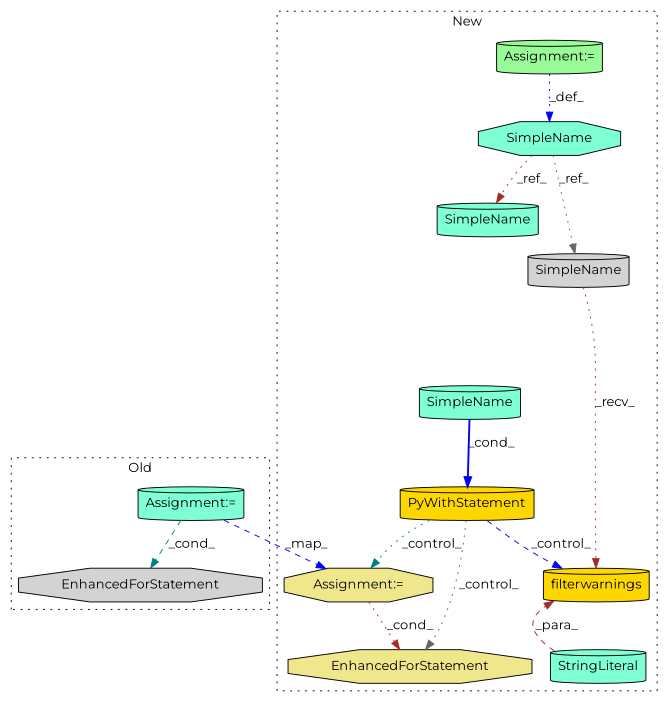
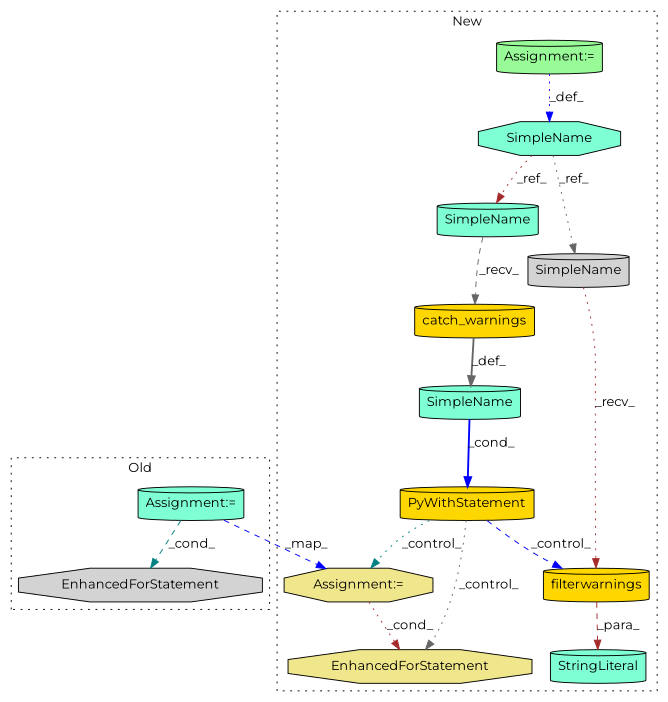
none -> (475, 321)
(534, 630) -> (597, 621)
